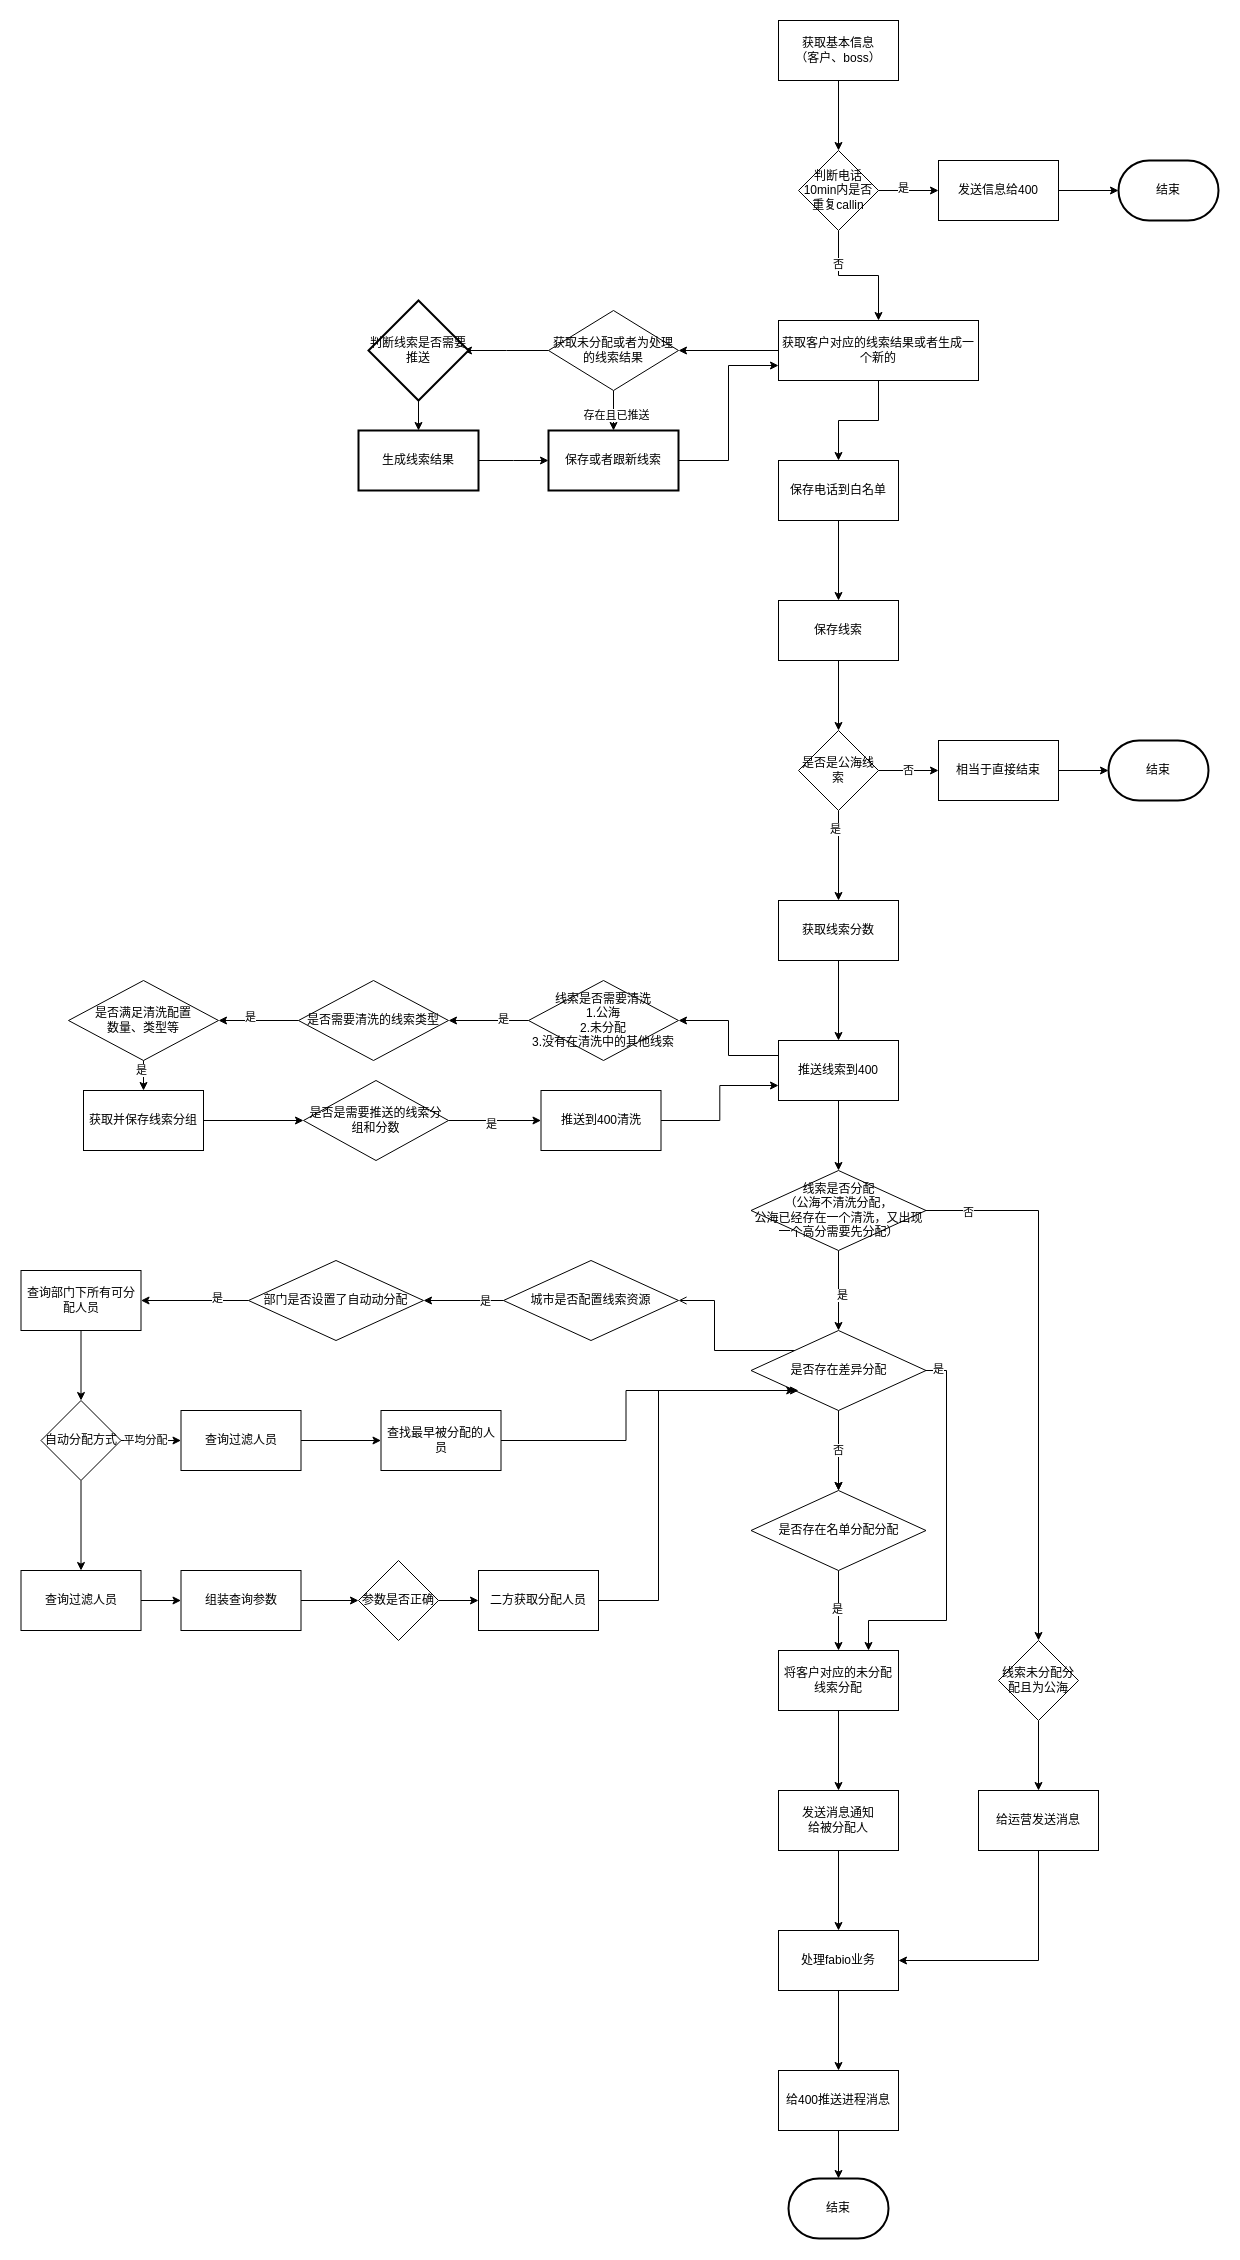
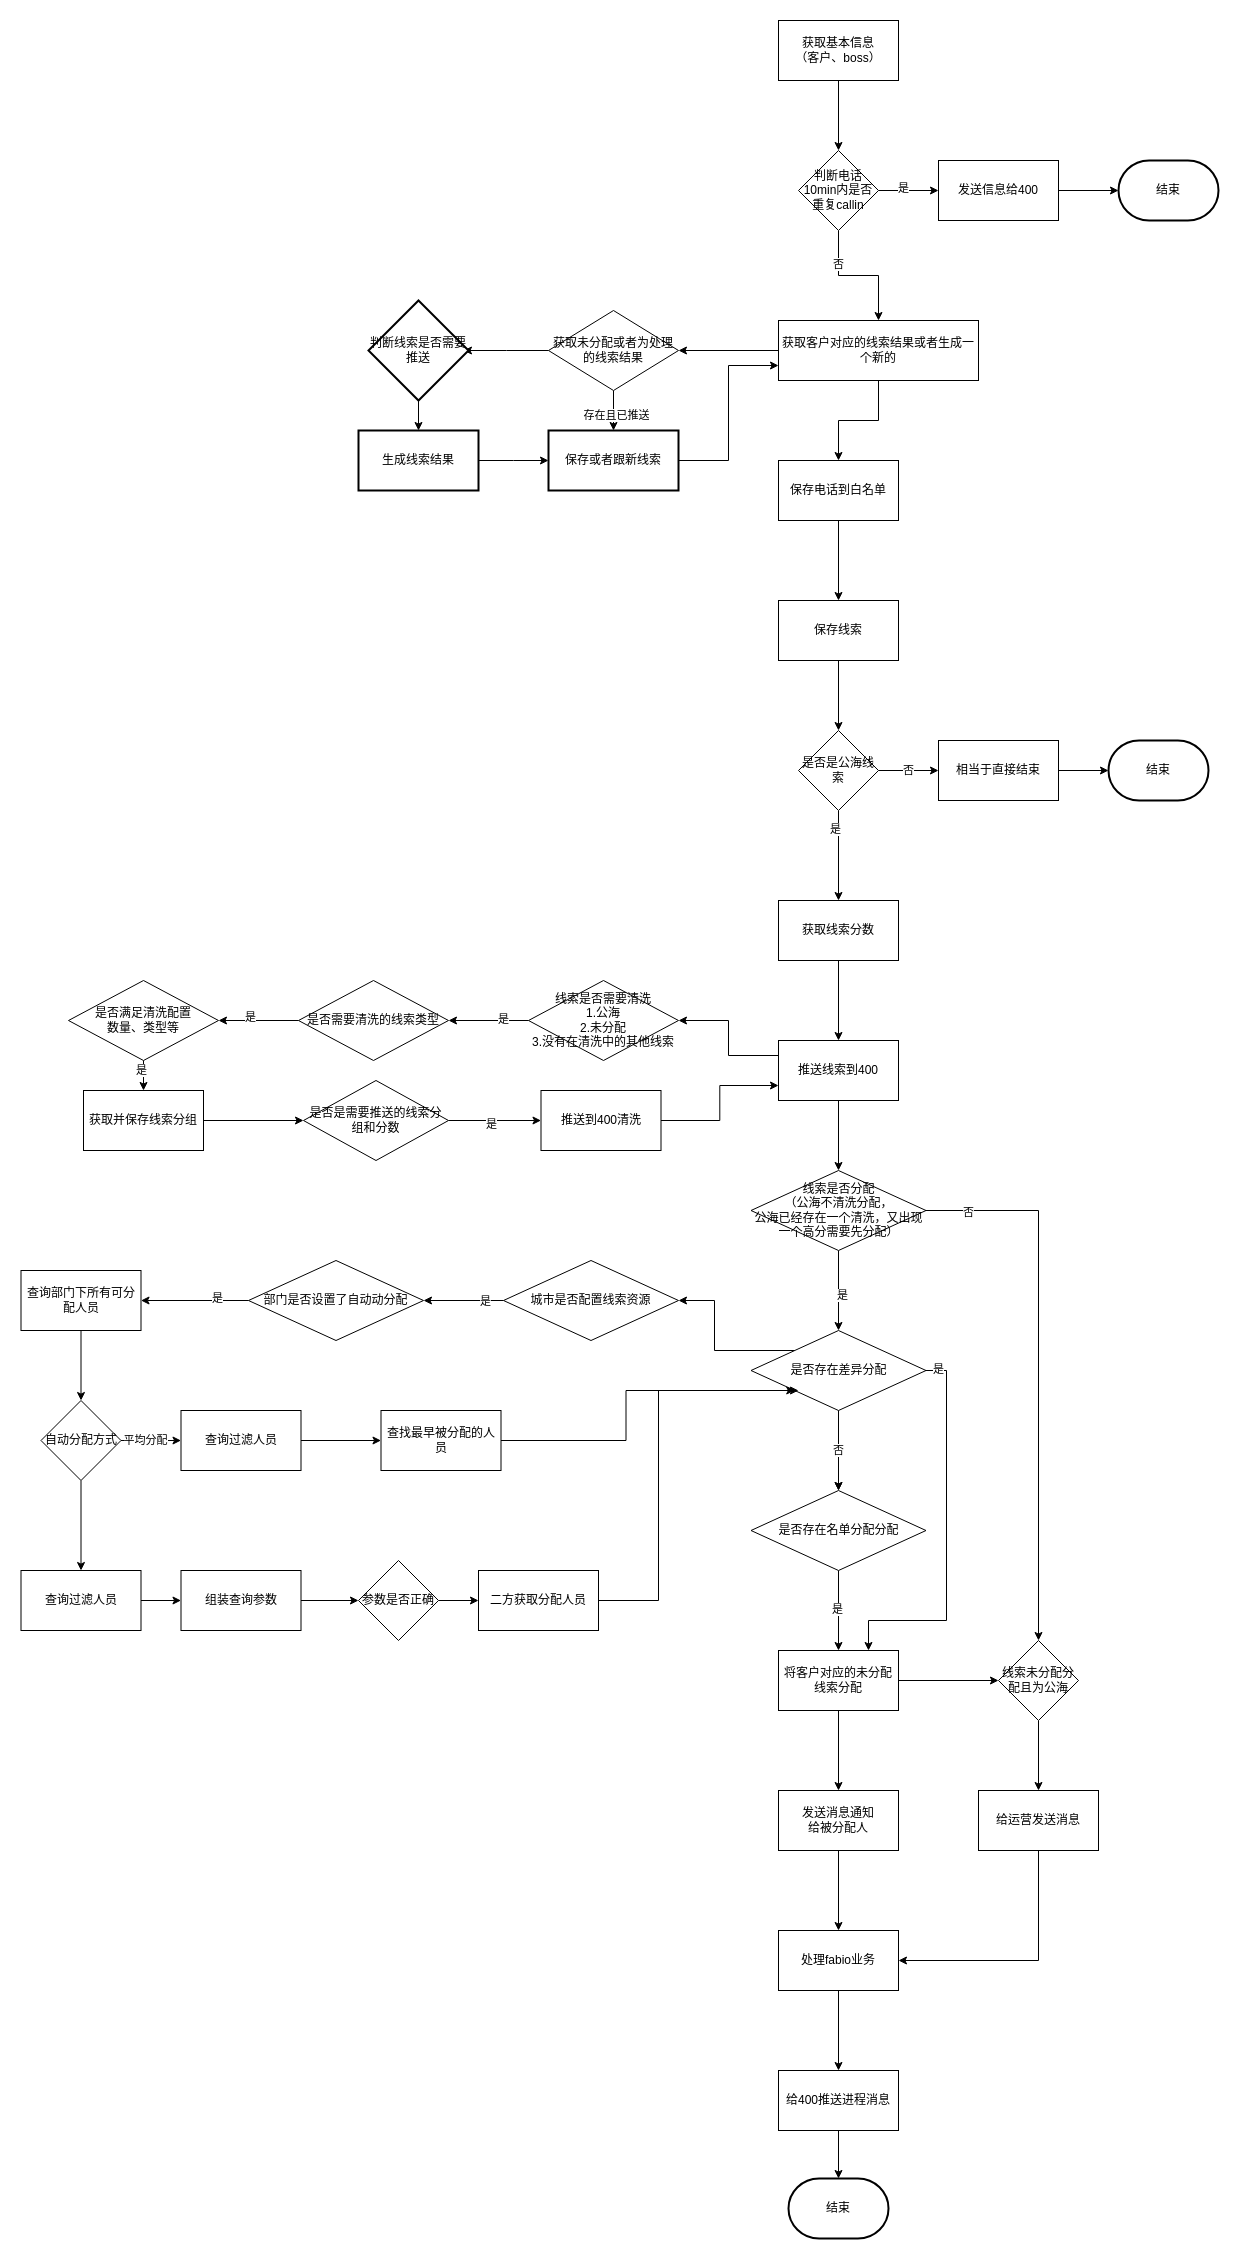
(684, 1301) -> (686, 1301)
none -> (945, 1681)
